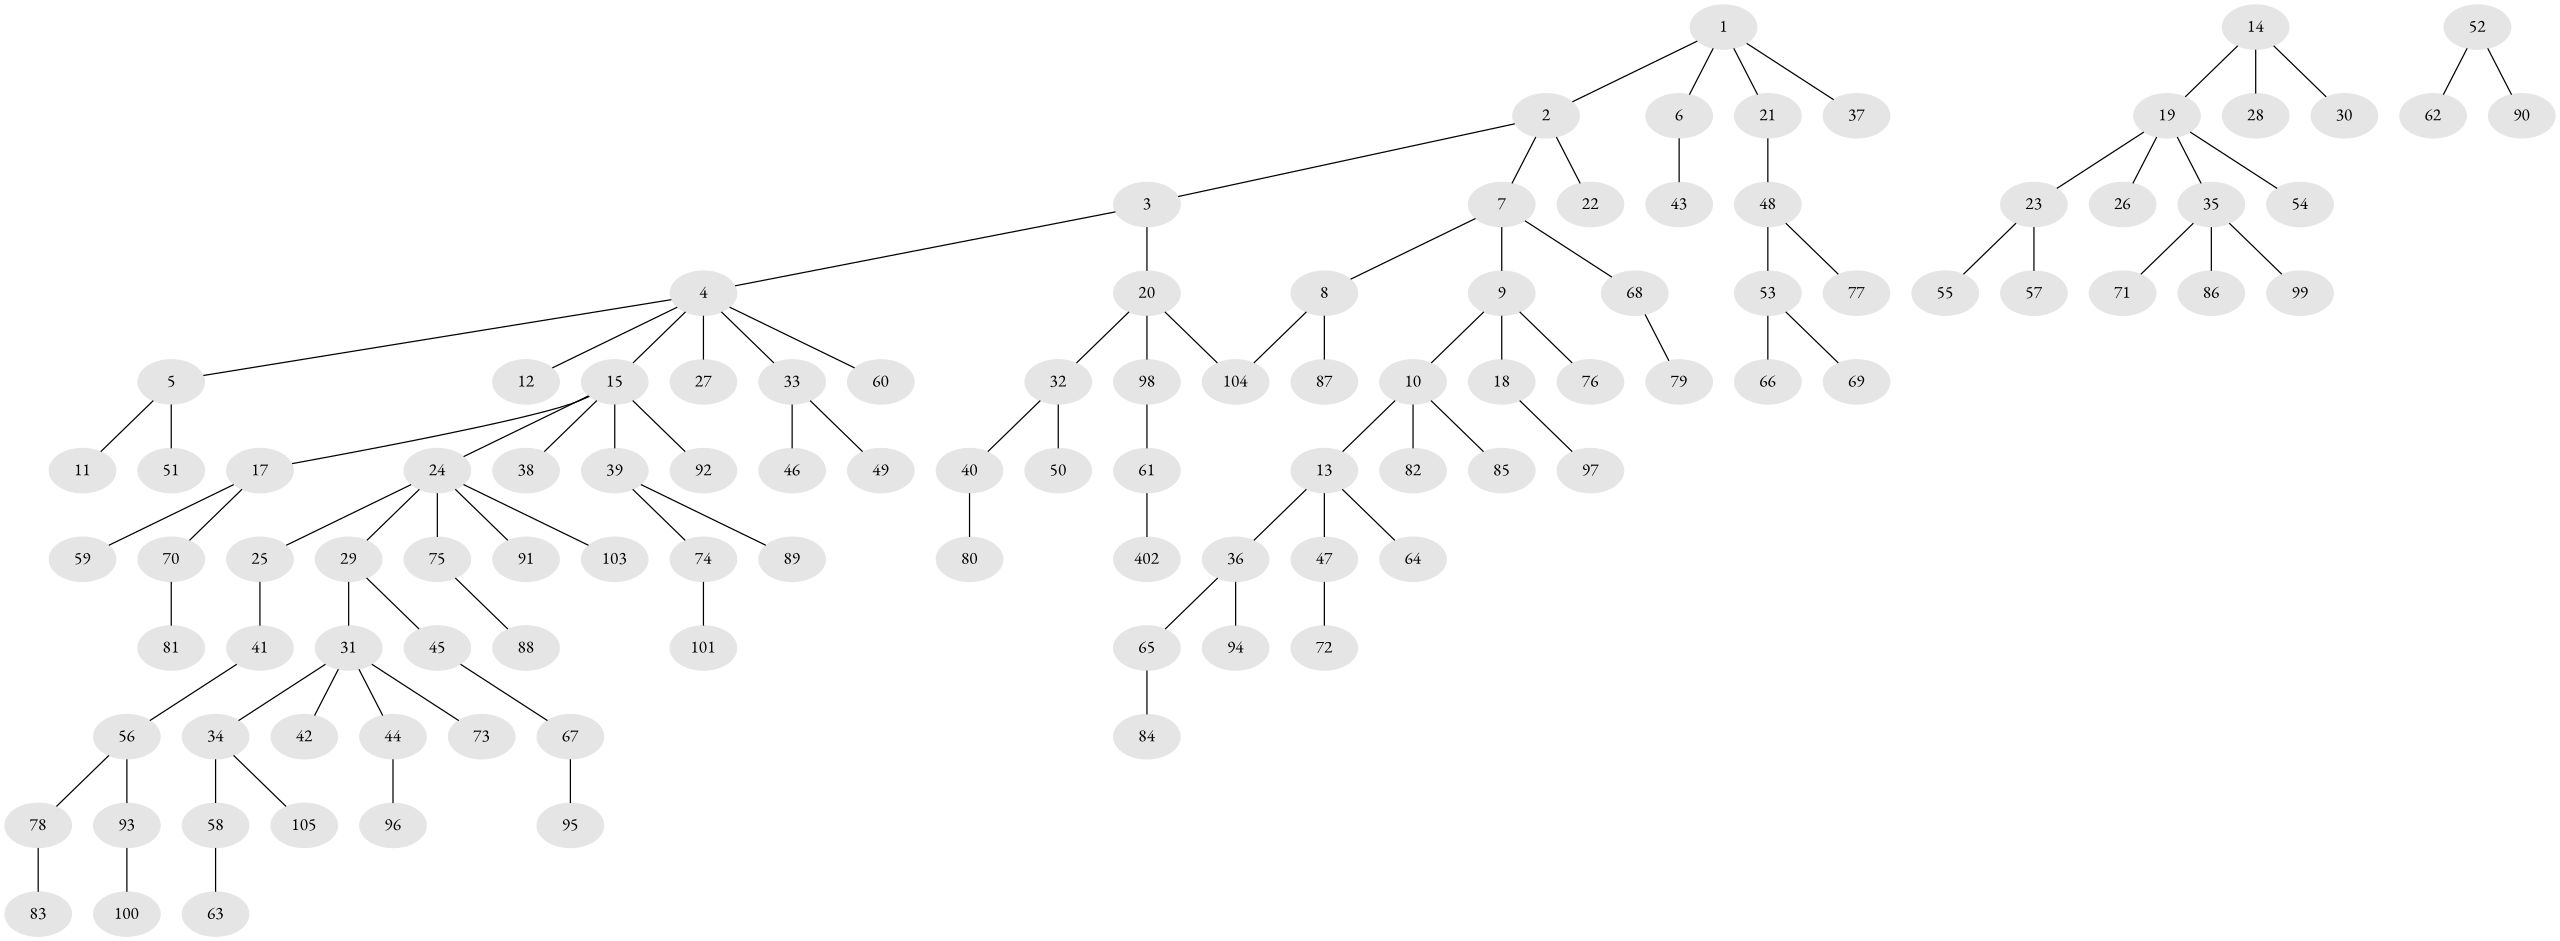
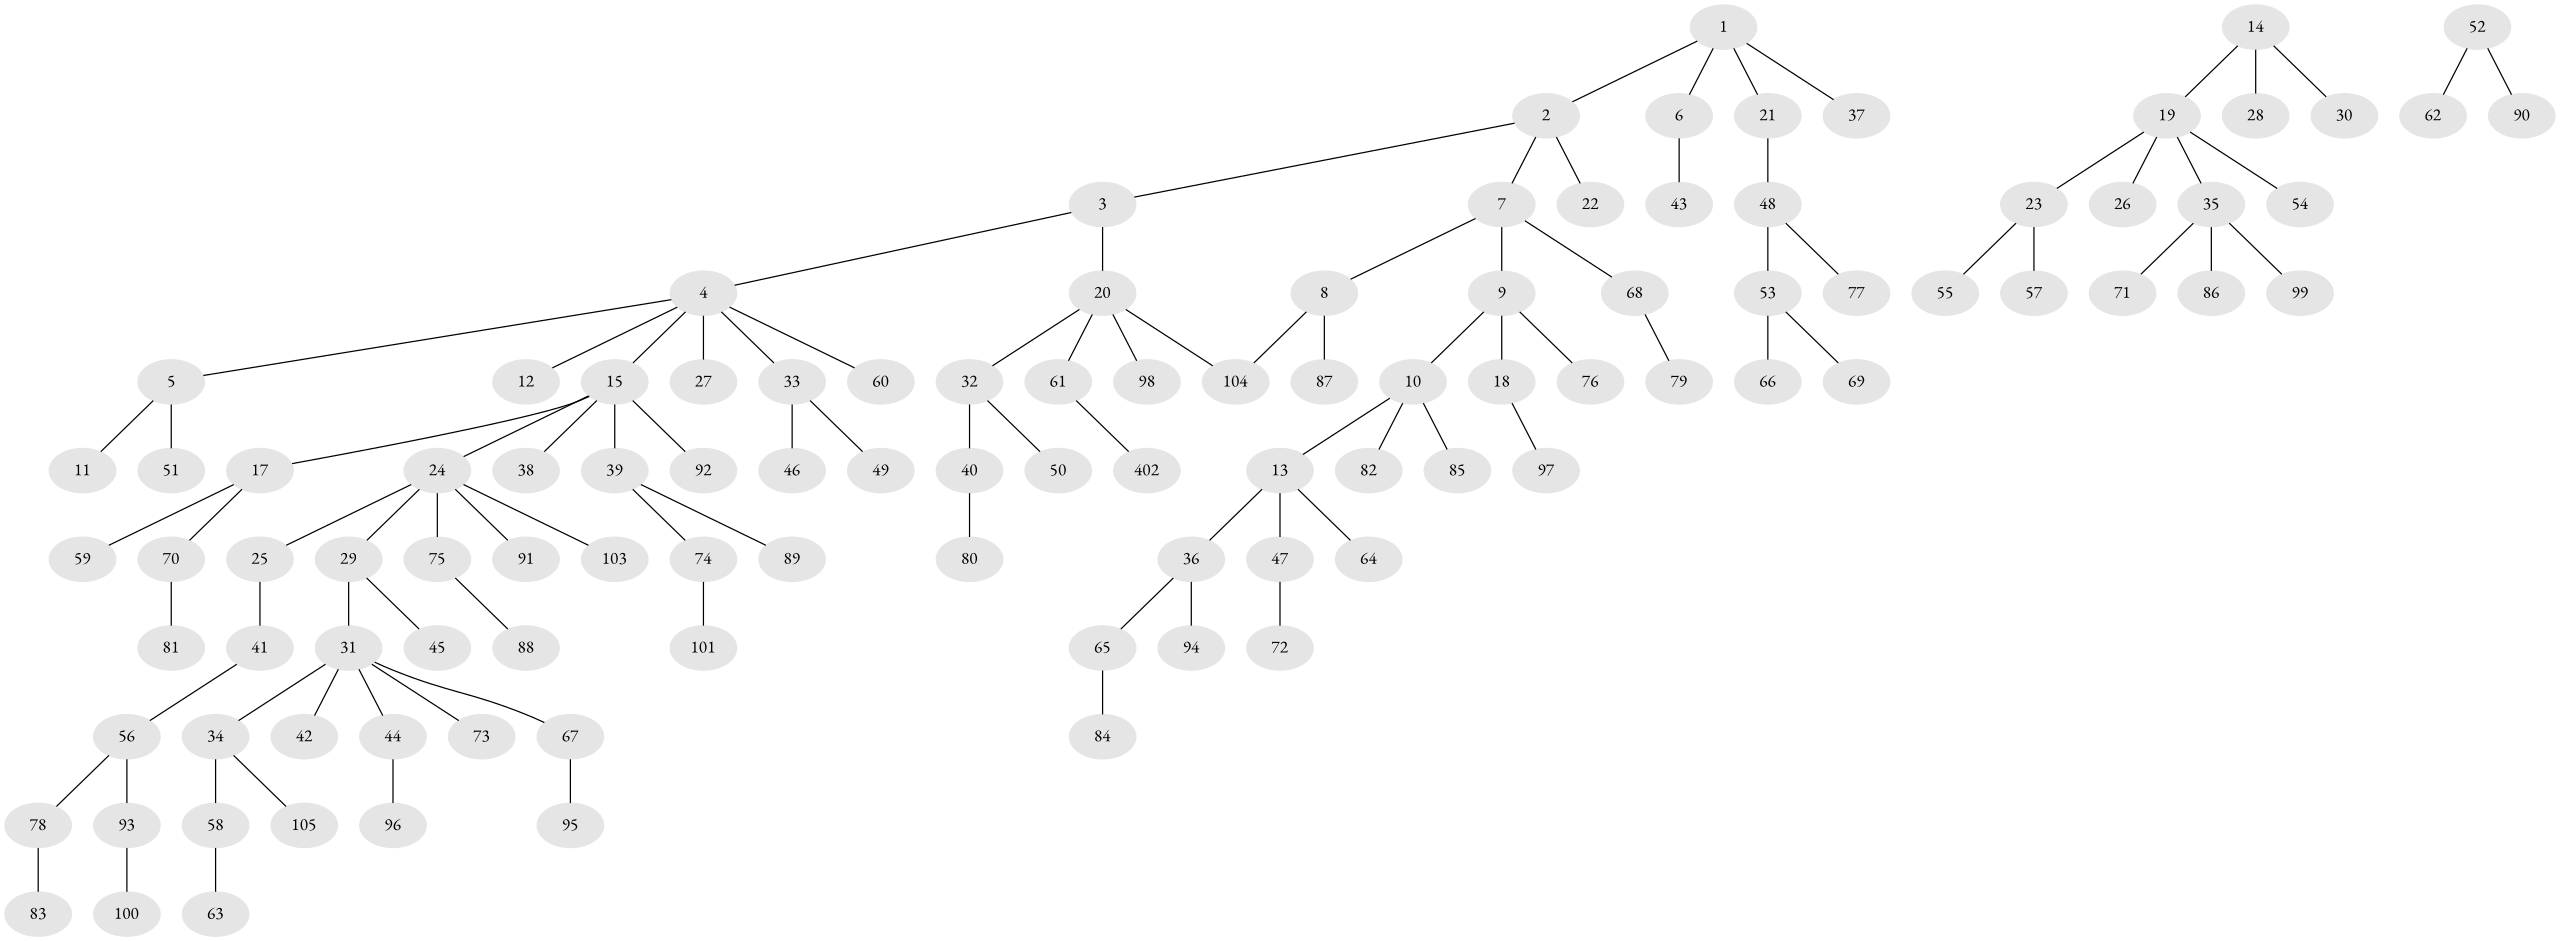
(1147, 426) -> (1080, 338)
(504, 692) -> (460, 692)
